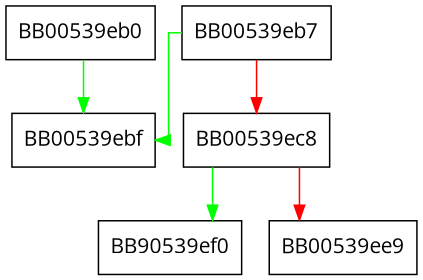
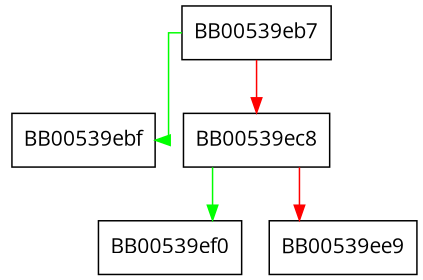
(81, 33) -> none
(170, 248) -> (170, 248)
